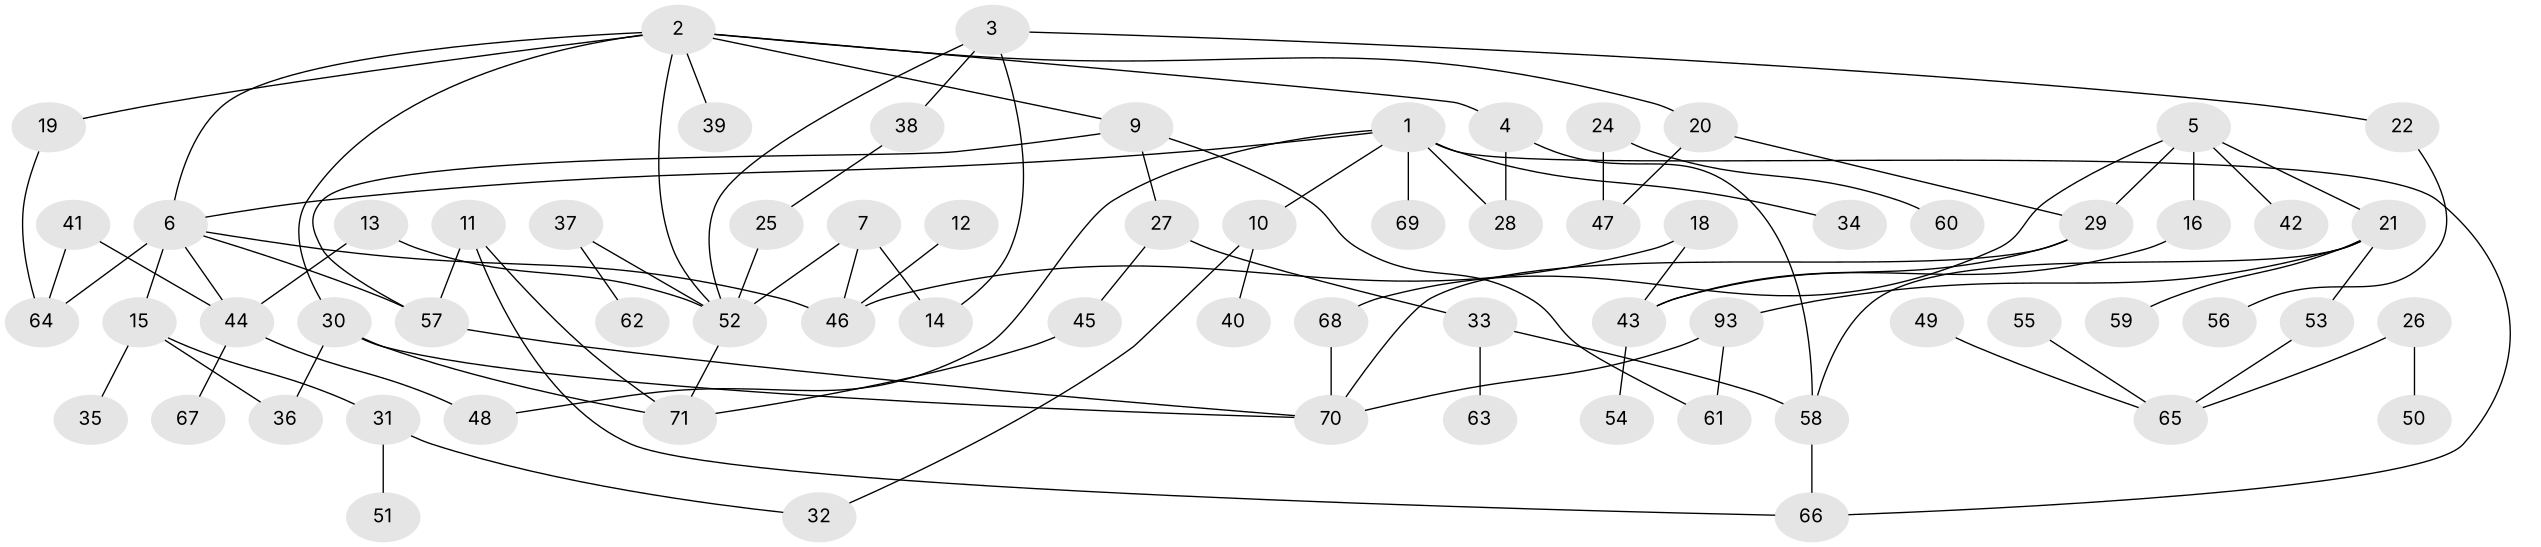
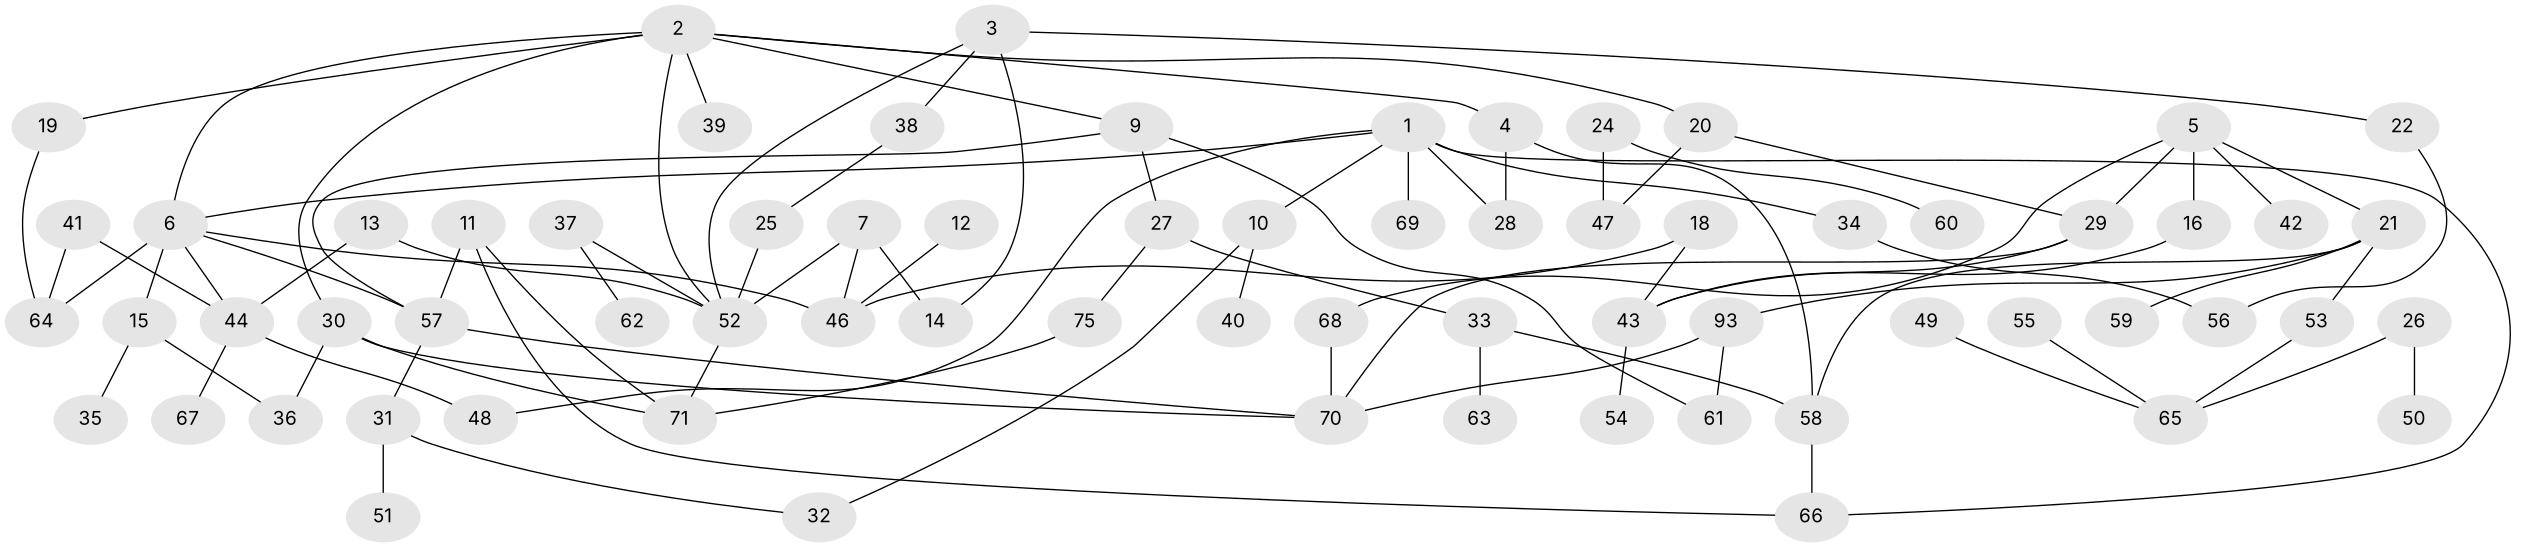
none -> (2035, 274)
(1085, 322) -> (1085, 322)
(261, 371) -> (408, 371)
